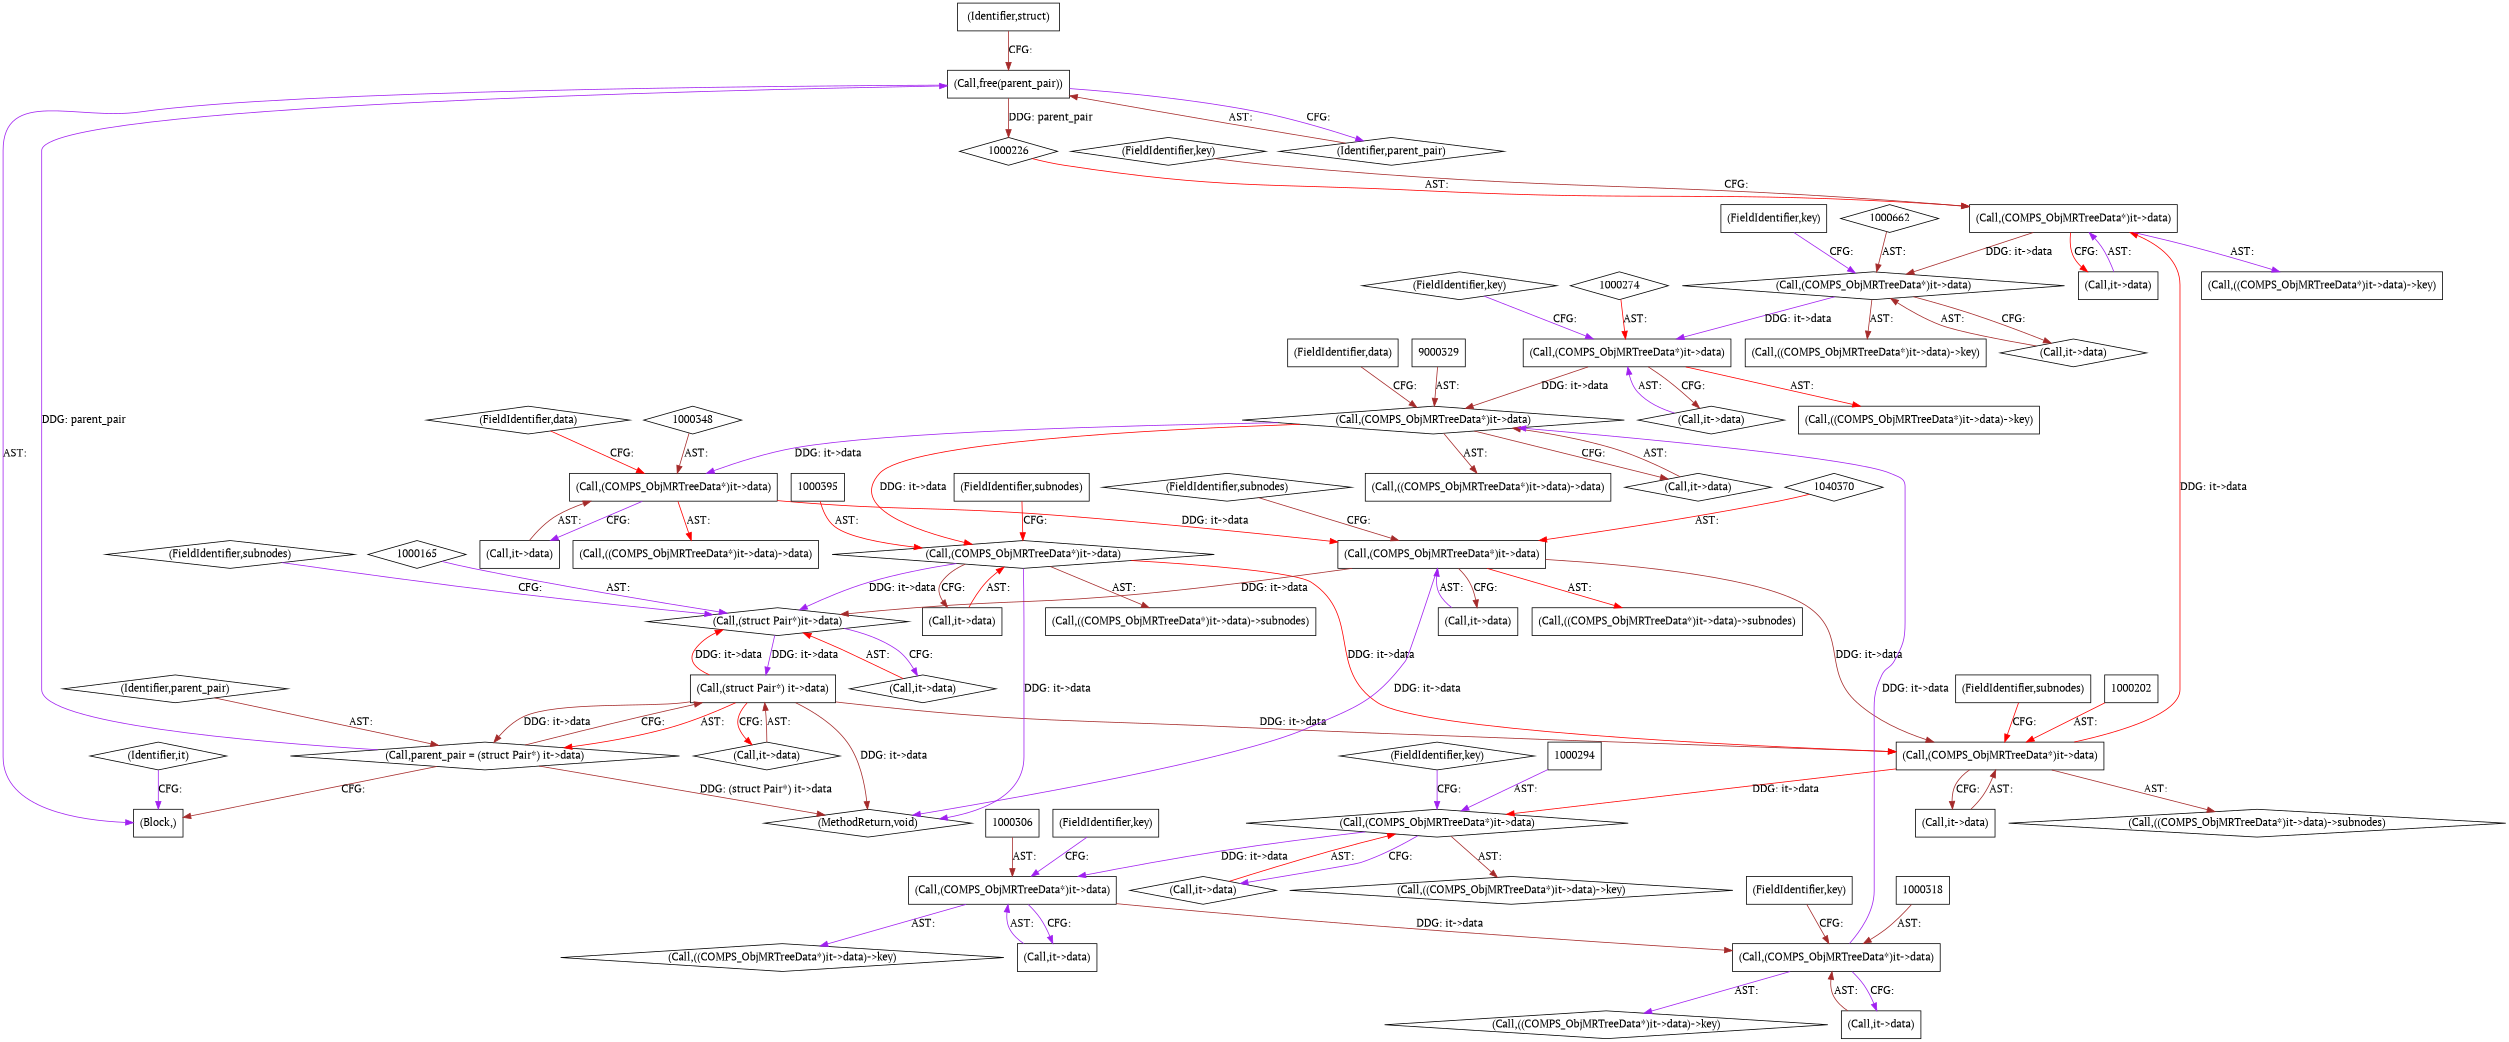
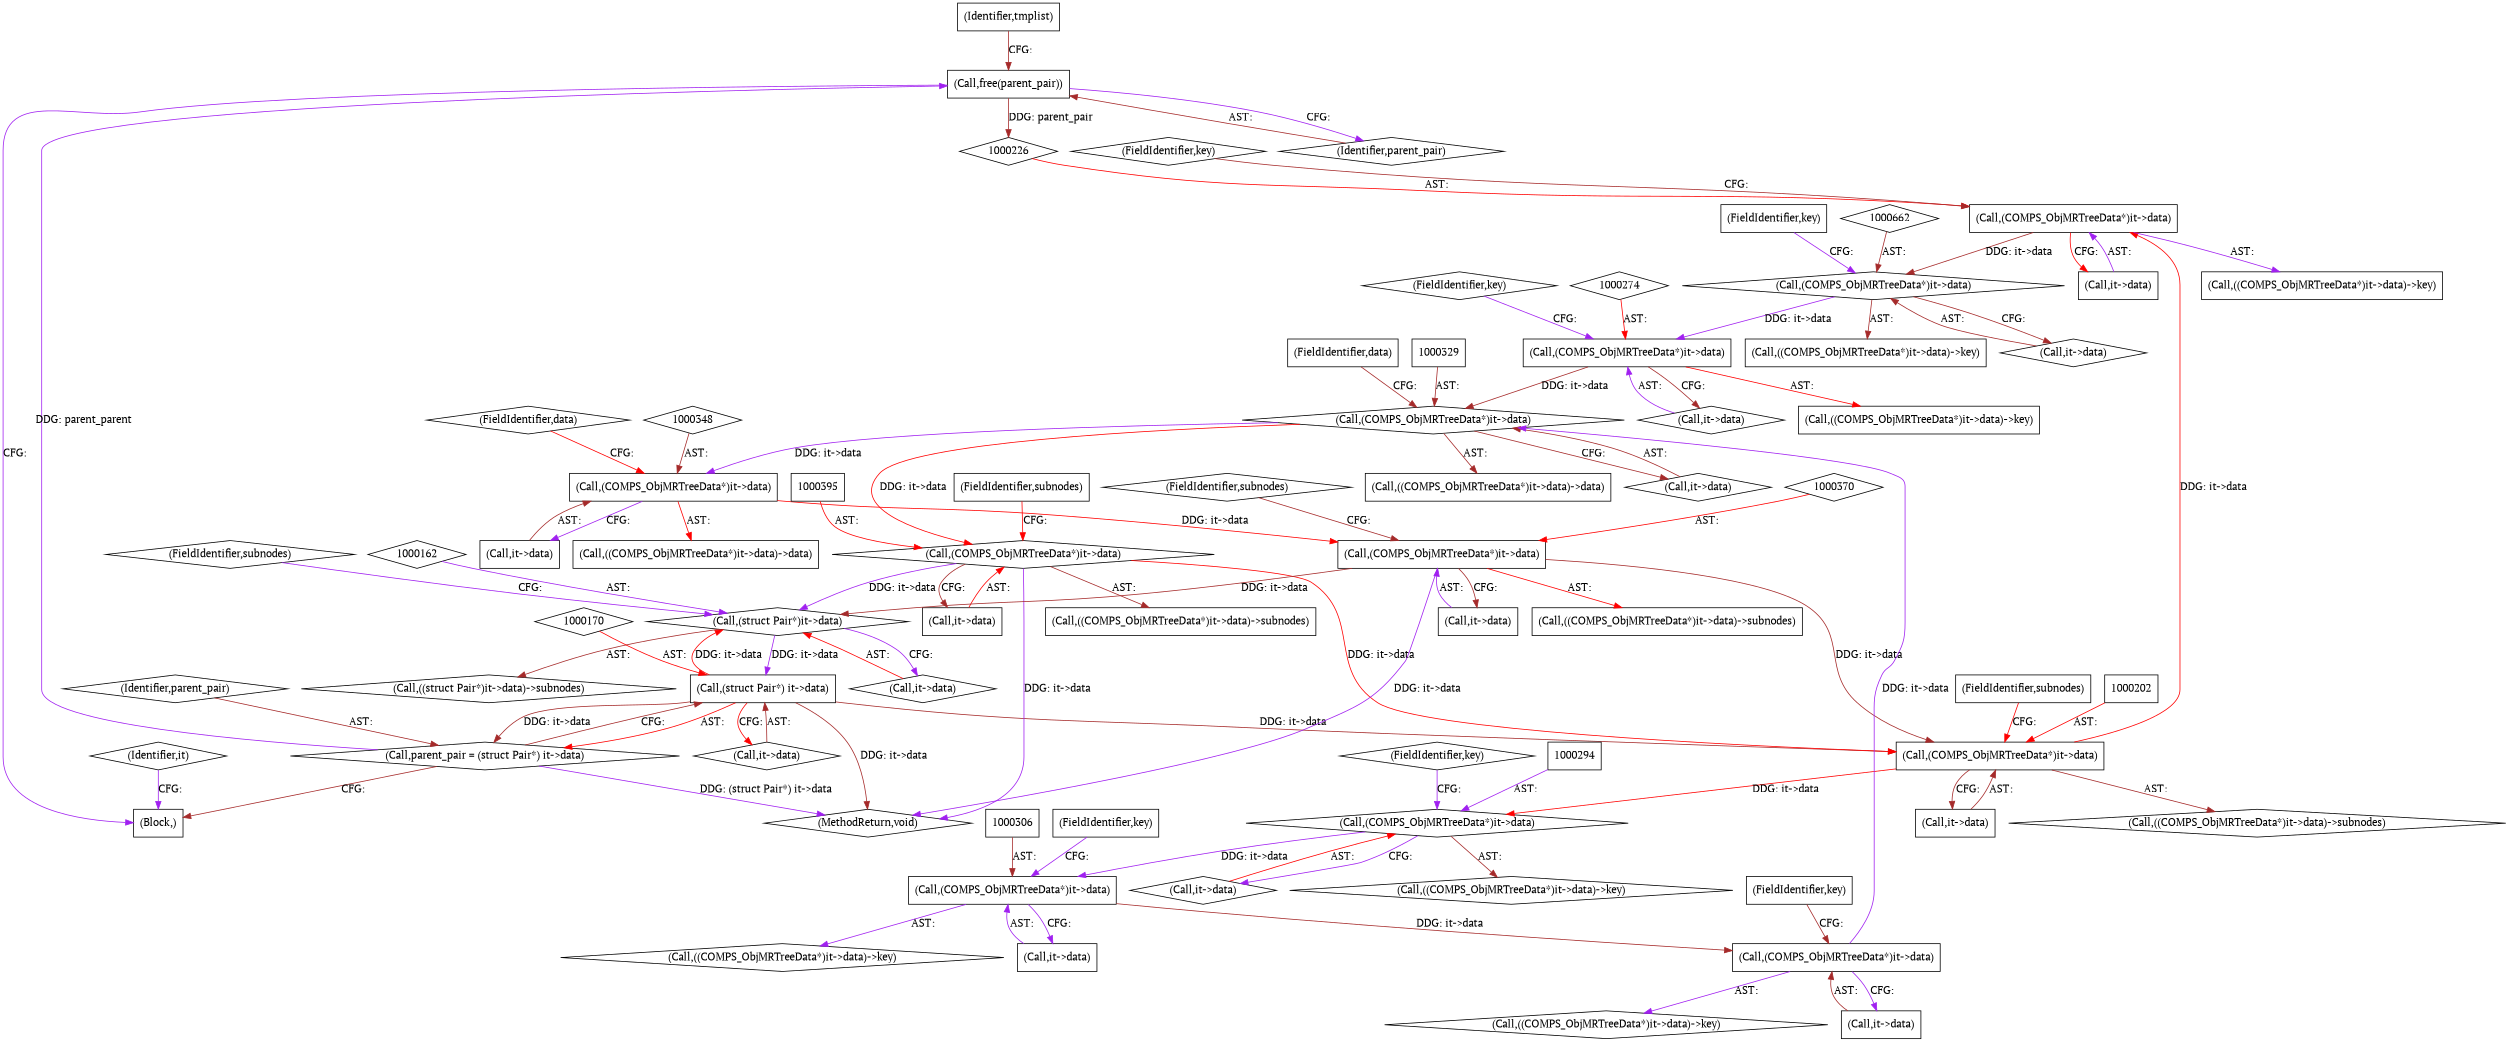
(1009, 17) -> (1009, 17)
(1439, 353) -> (1439, 353)
(84, 420) -> (84, 420)
(17, 454) -> (17, 454)
(1834, 487) -> (1834, 487)
(417, 554) -> (417, 554)
none -> (584, 622)
none -> (489, 689)
(678, 790) -> (678, 790)
(1923, 890) -> none
